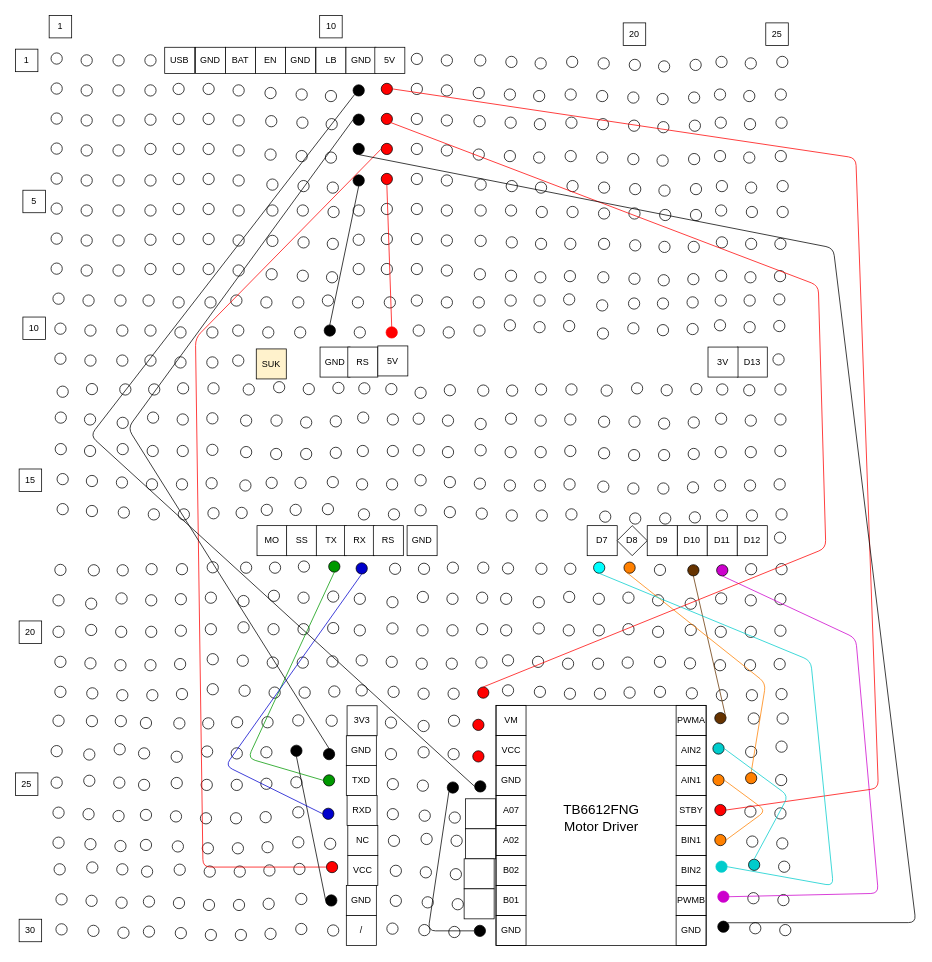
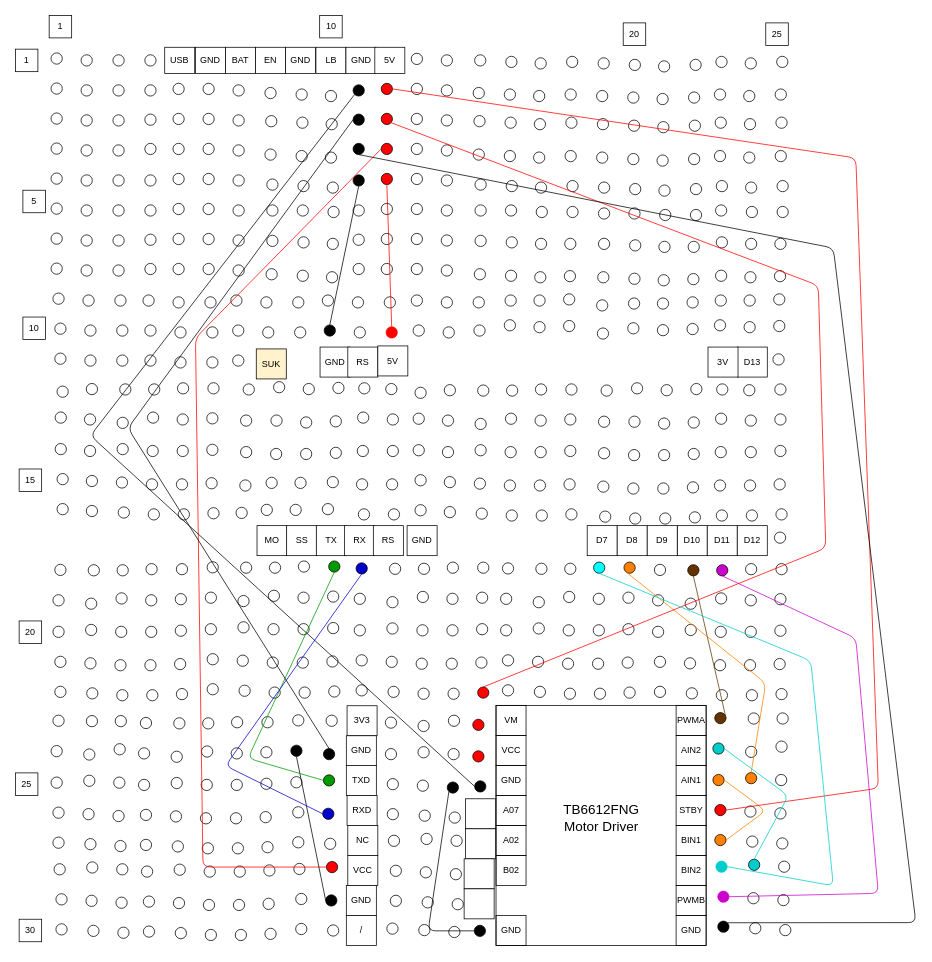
(632, 540) -> (632, 540)
(511, 900) -> none
